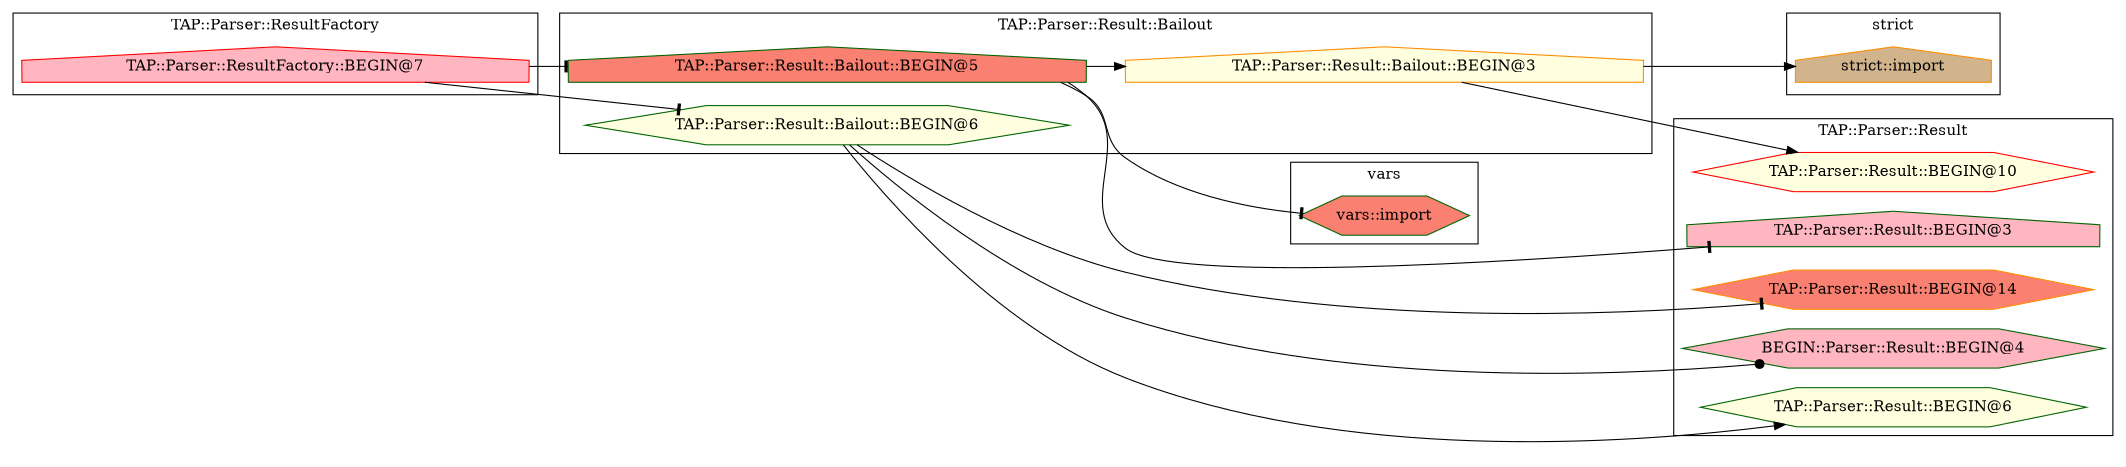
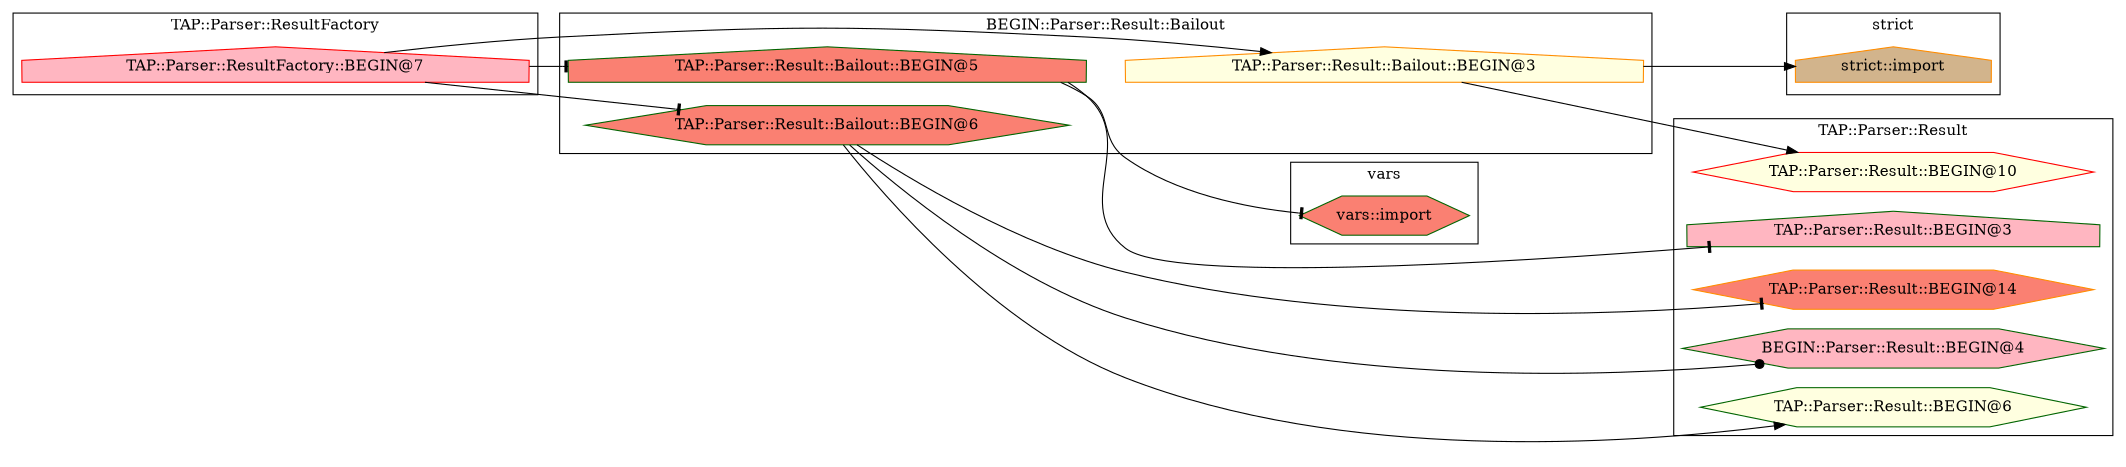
(1106, 26) -> (1106, 26)
(1100, 66) -> (822, 28)
(827, 125) -> (827, 125)
